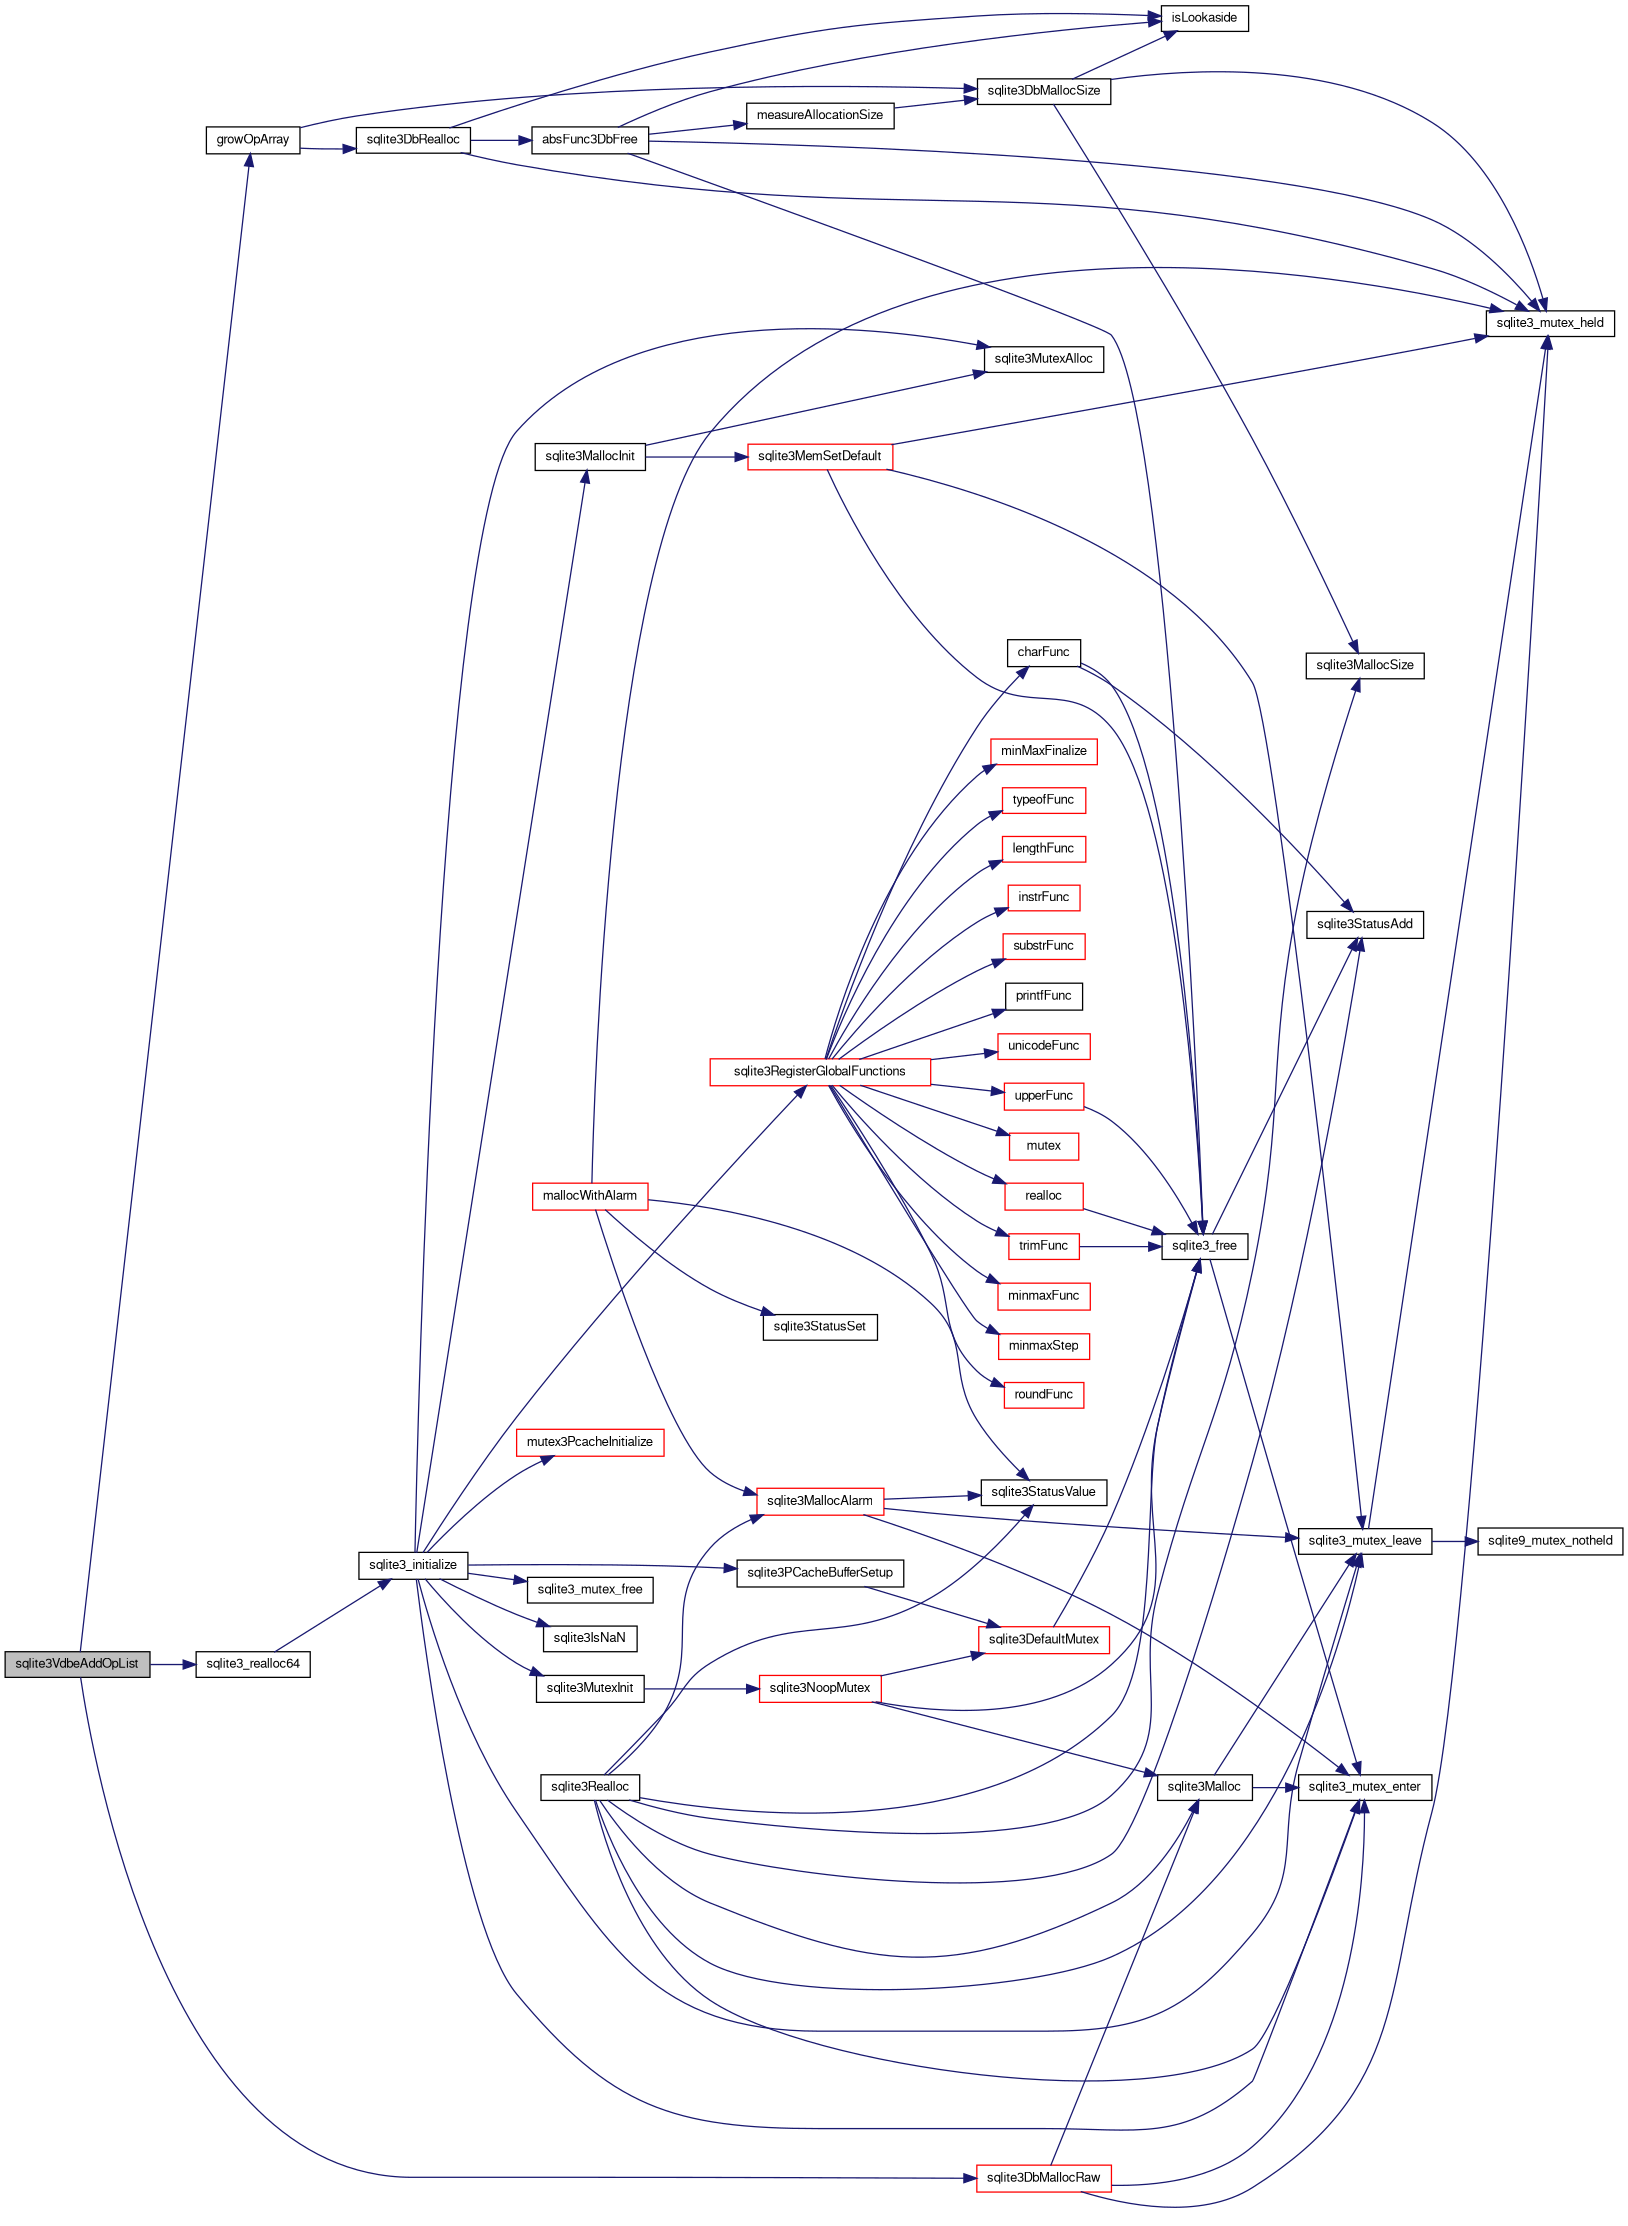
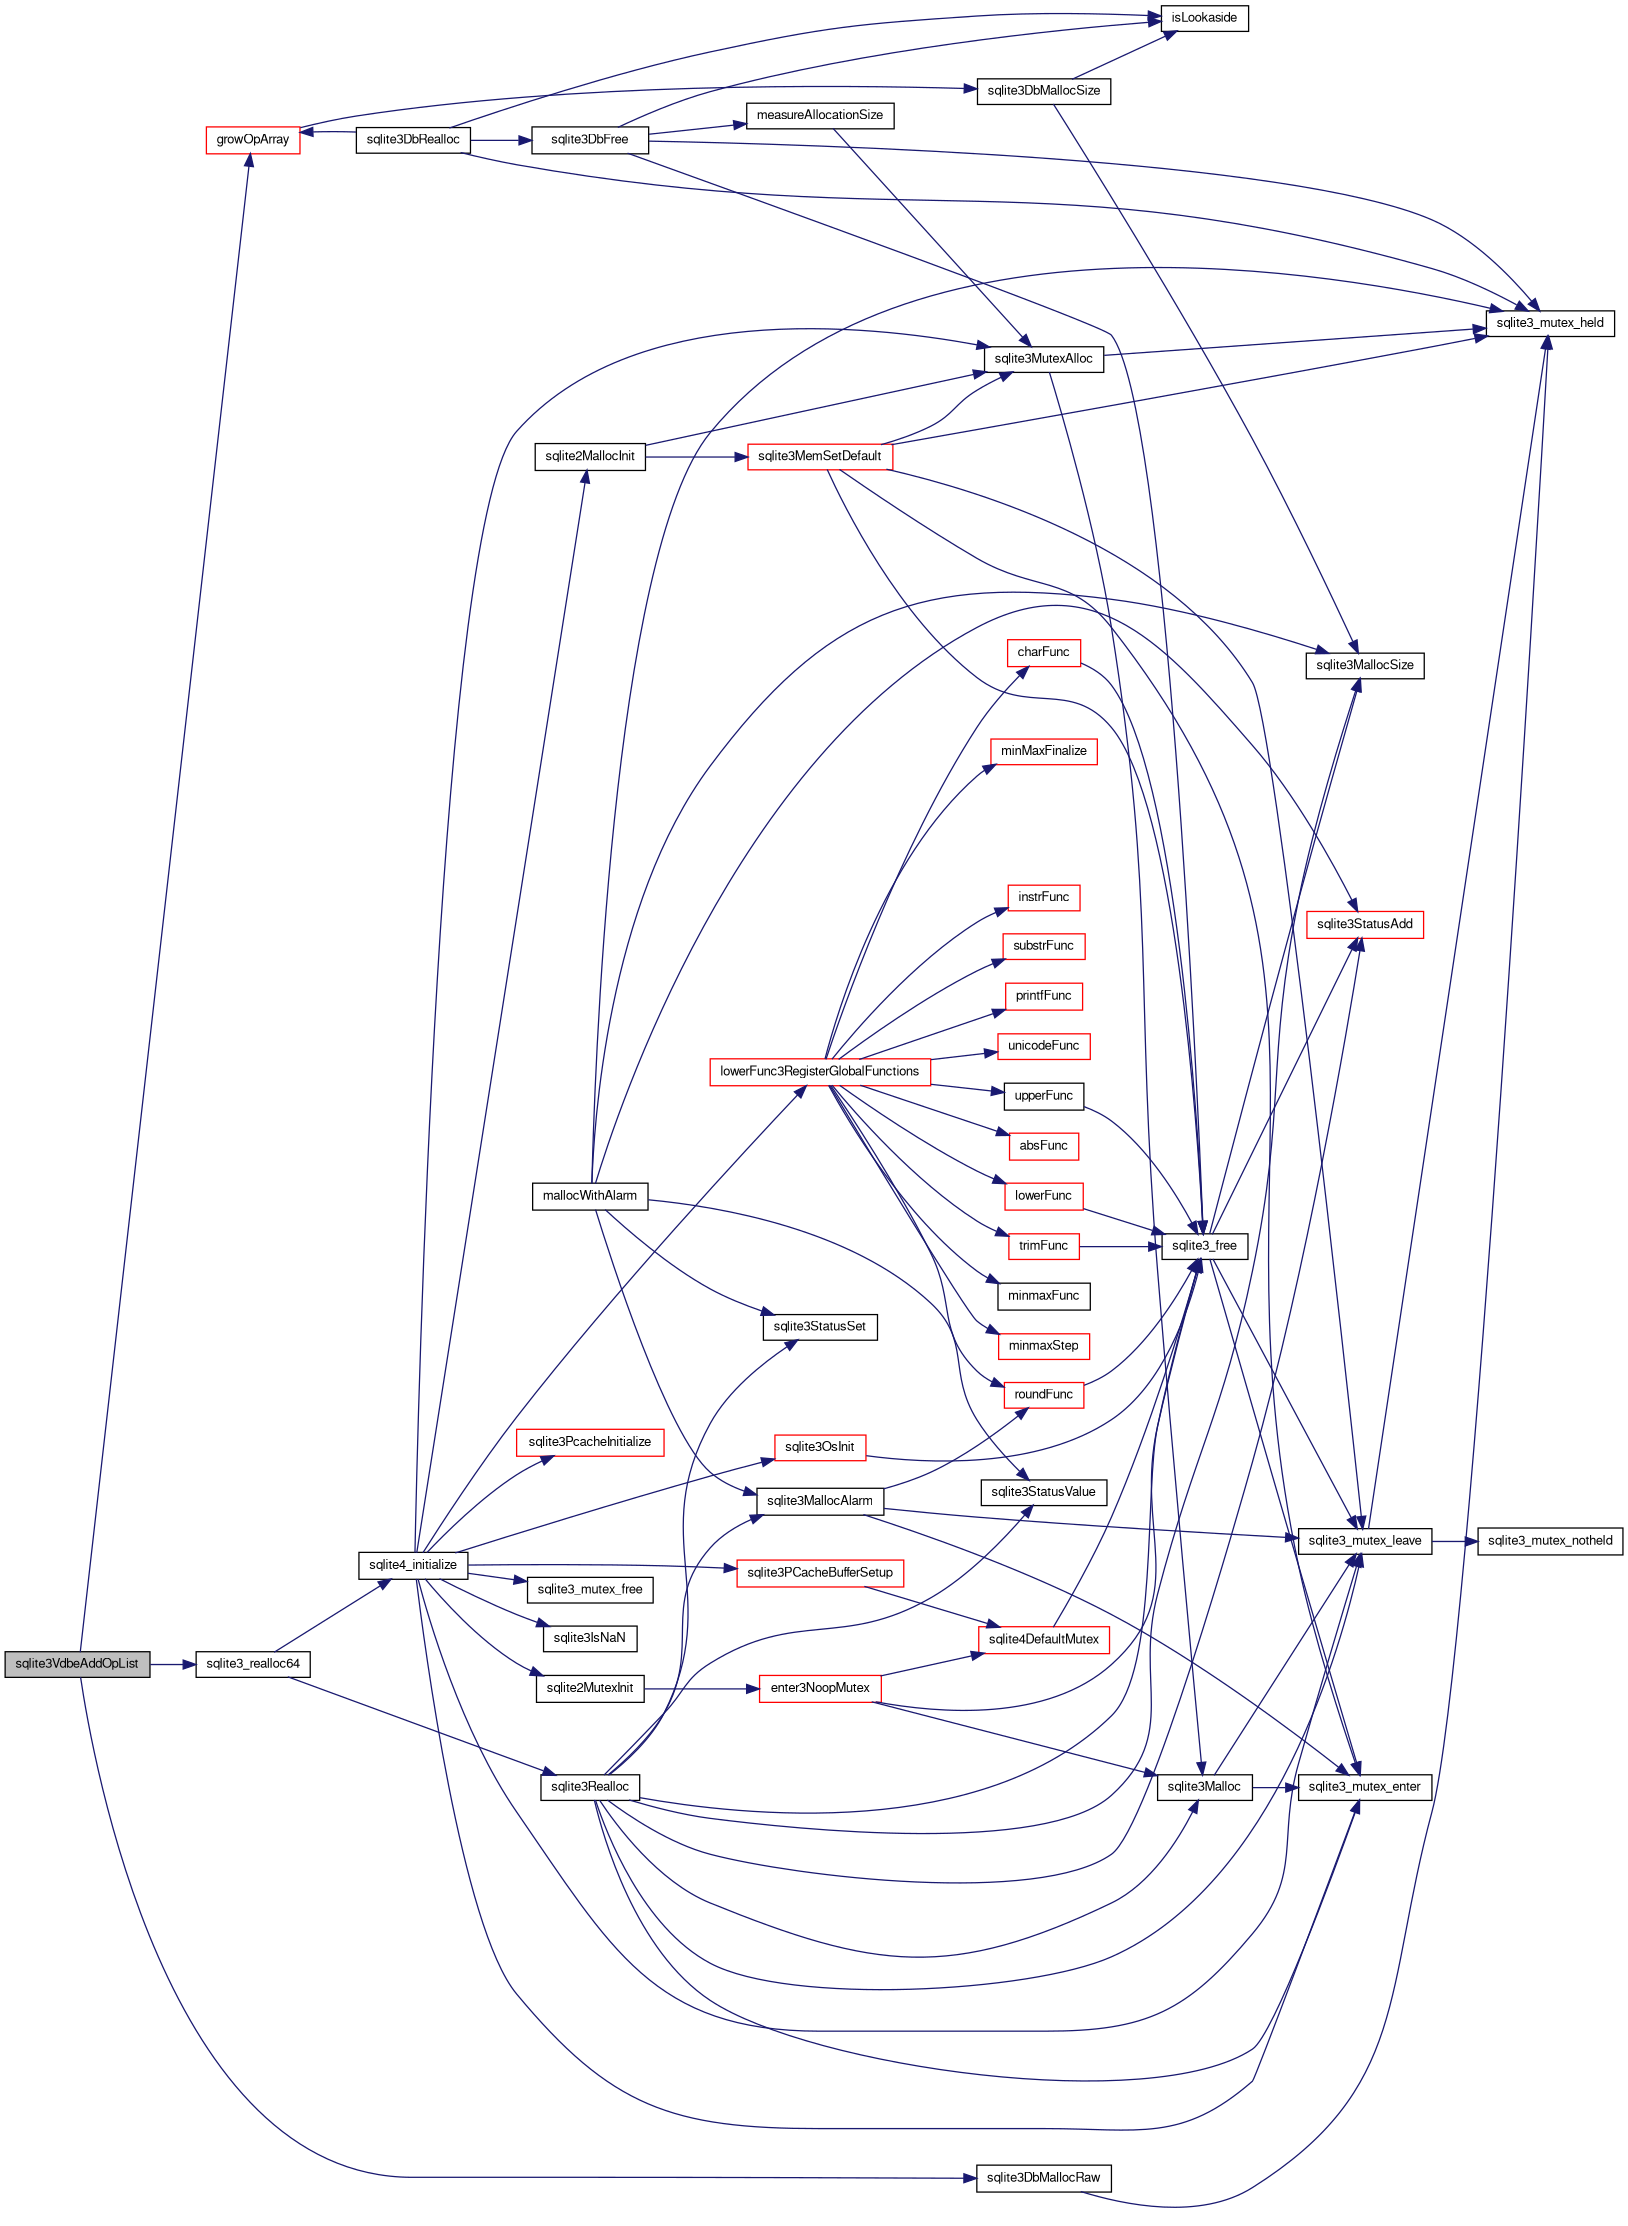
(1379, 97) -> (1289, 342)
(930, 104) -> (928, 233)
(253, 140) -> (253, 140)
(590, 140) -> (590, 140)
(321, 149) -> (335, 132)
none -> (945, 417)
(590, 457) -> (590, 457)
(1044, 653) -> (1044, 653)
none -> (788, 678)
(1220, 774) -> (905, 677)
(1044, 801) -> none
(1044, 849) -> none
(1365, 925) -> (1365, 925)
none -> (1278, 976)
(1044, 997) -> (1044, 997)
(820, 1072) -> (820, 1072)
(1044, 1097) -> (1044, 1097)
(1044, 1147) -> (1044, 1147)
(590, 1197) -> (590, 1197)
(1044, 1197) -> (1044, 1197)
(1044, 1297) -> (1044, 1297)
none -> (1147, 1337)
none -> (1282, 1388)
(590, 1443) -> (590, 1443)
none -> (820, 1448)
(926, 1498) -> (968, 1452)
(820, 1502) -> (820, 1502)
(1551, 1541) -> (1551, 1541)
none -> (685, 1555)
(413, 1566) -> (413, 1566)
(820, 1574) -> (820, 1574)
(1044, 1640) -> (1044, 1640)
(590, 1689) -> (590, 1689)
(820, 1689) -> (820, 1689)
none -> (416, 1724)
(1122, 1989) -> (1146, 1064)
(1315, 2062) -> (1264, 986)
(1044, 2179) -> (1044, 2179)
